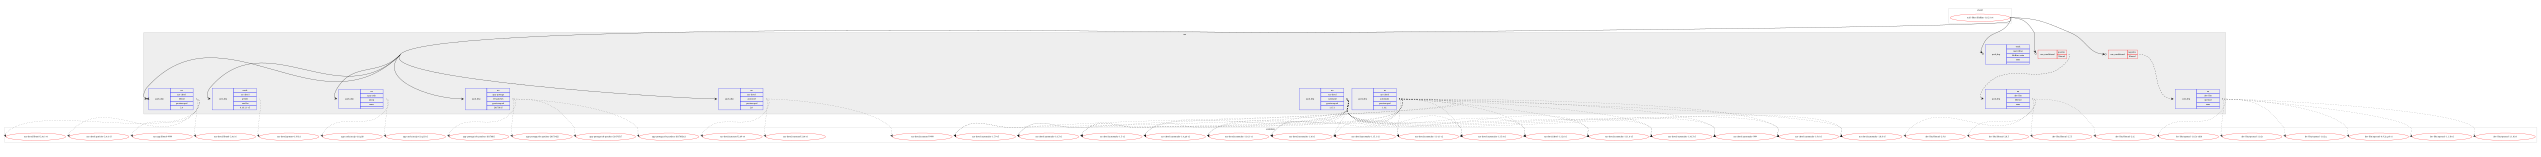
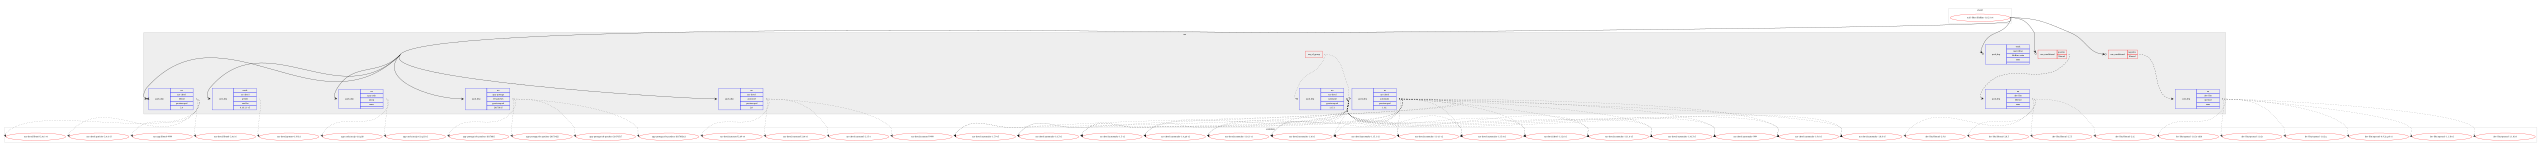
none -> (1314, 54)
none -> (859, 137)
